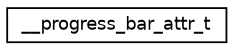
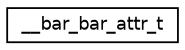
(117, 25) -> (93, 25)
